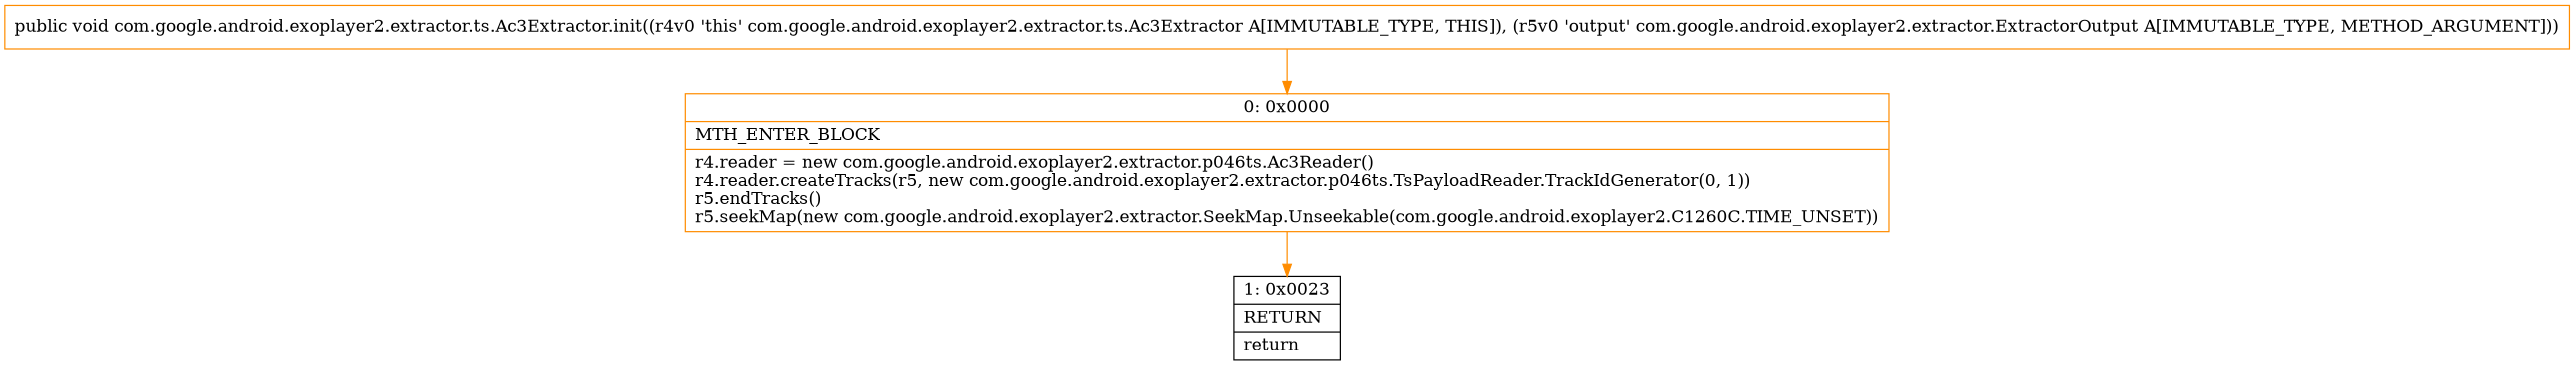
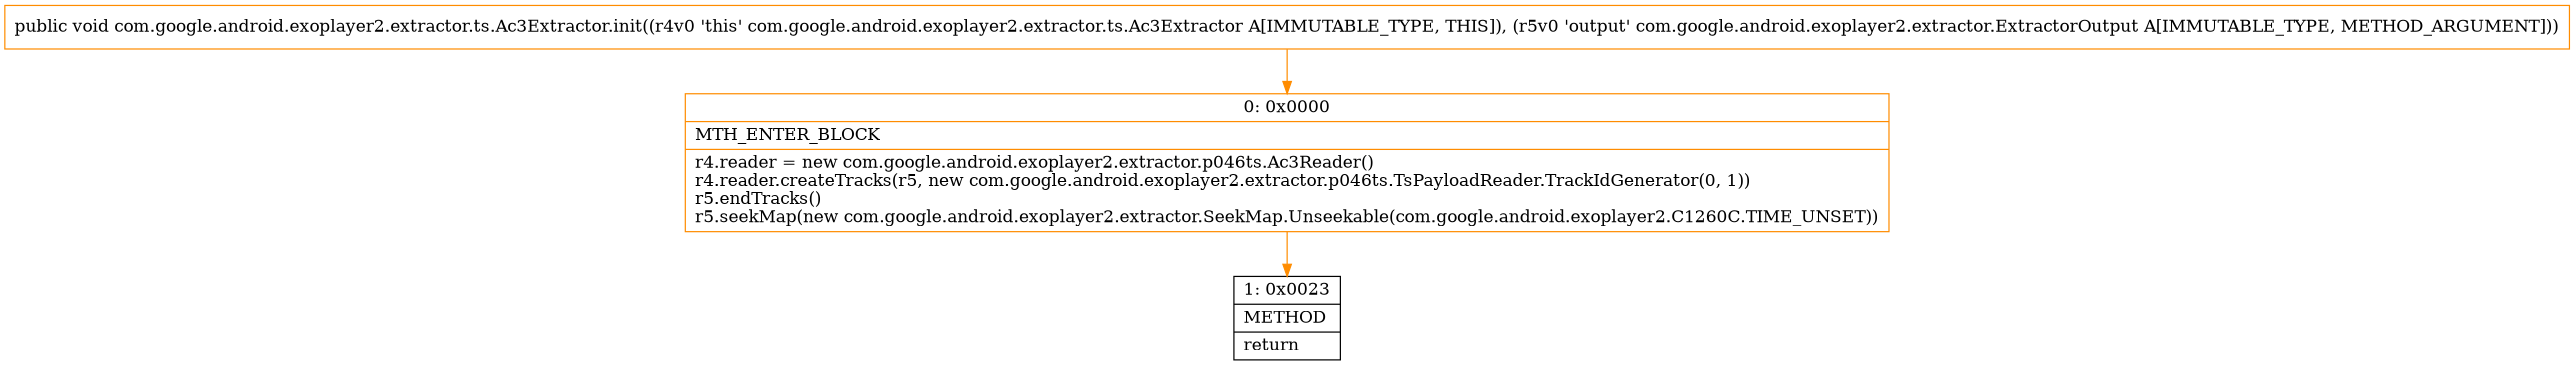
(1283, 318) -> (1285, 318)
